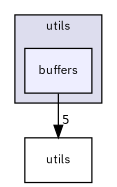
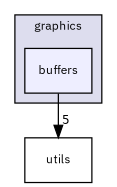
(58, 27) -> (58, 27)
